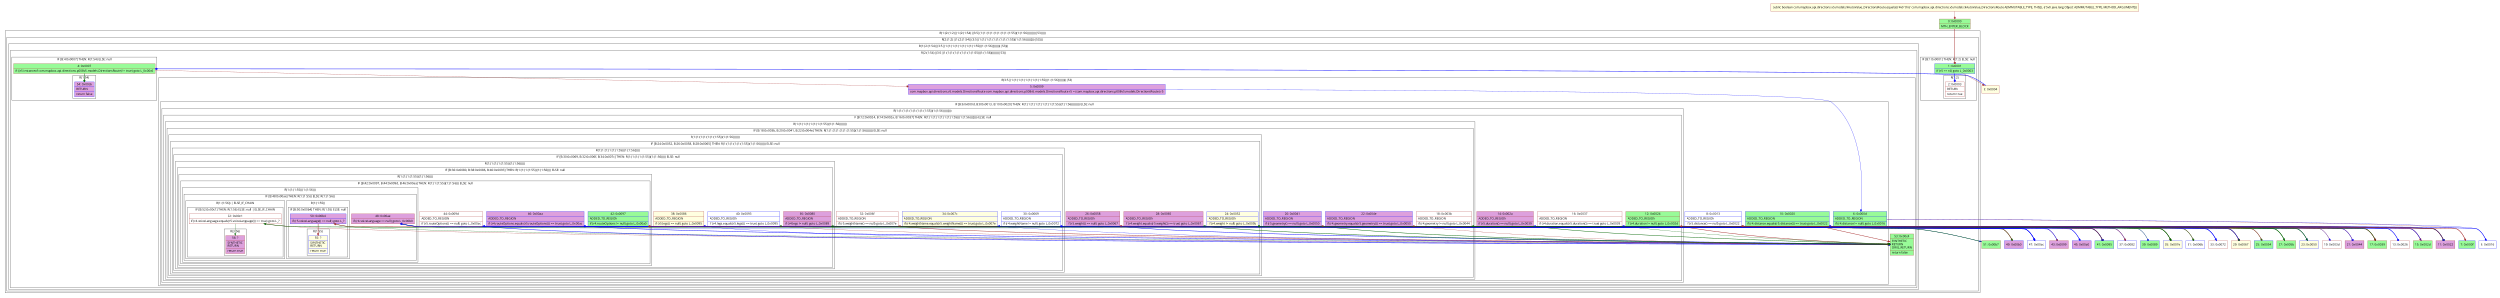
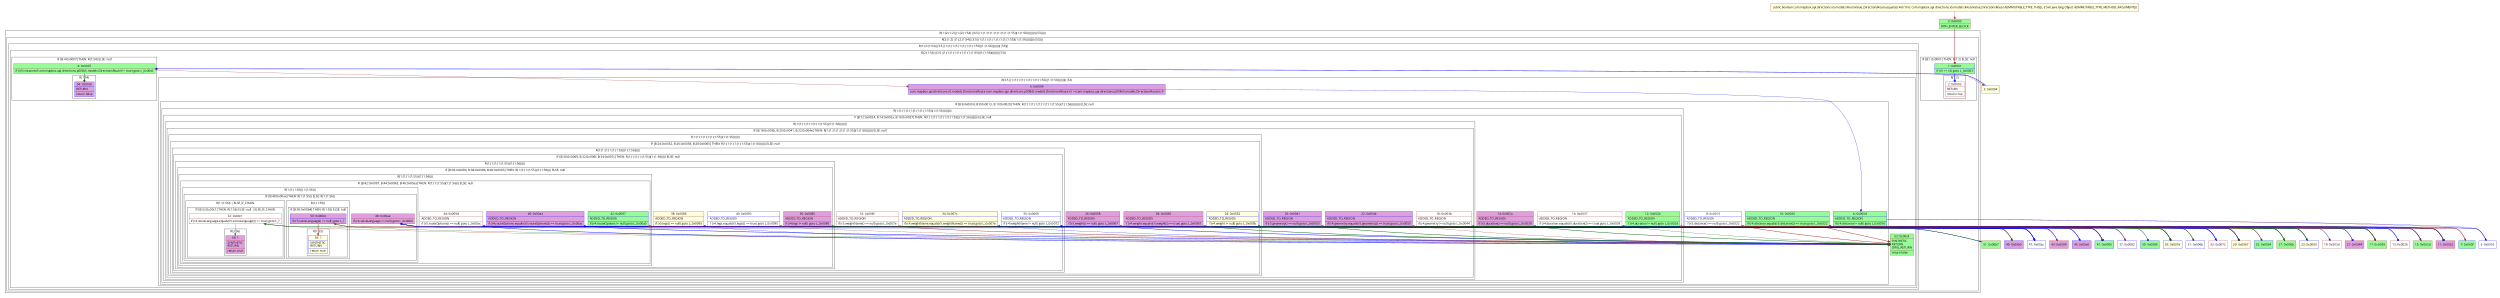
(1763, 237) -> (1814, 236)
